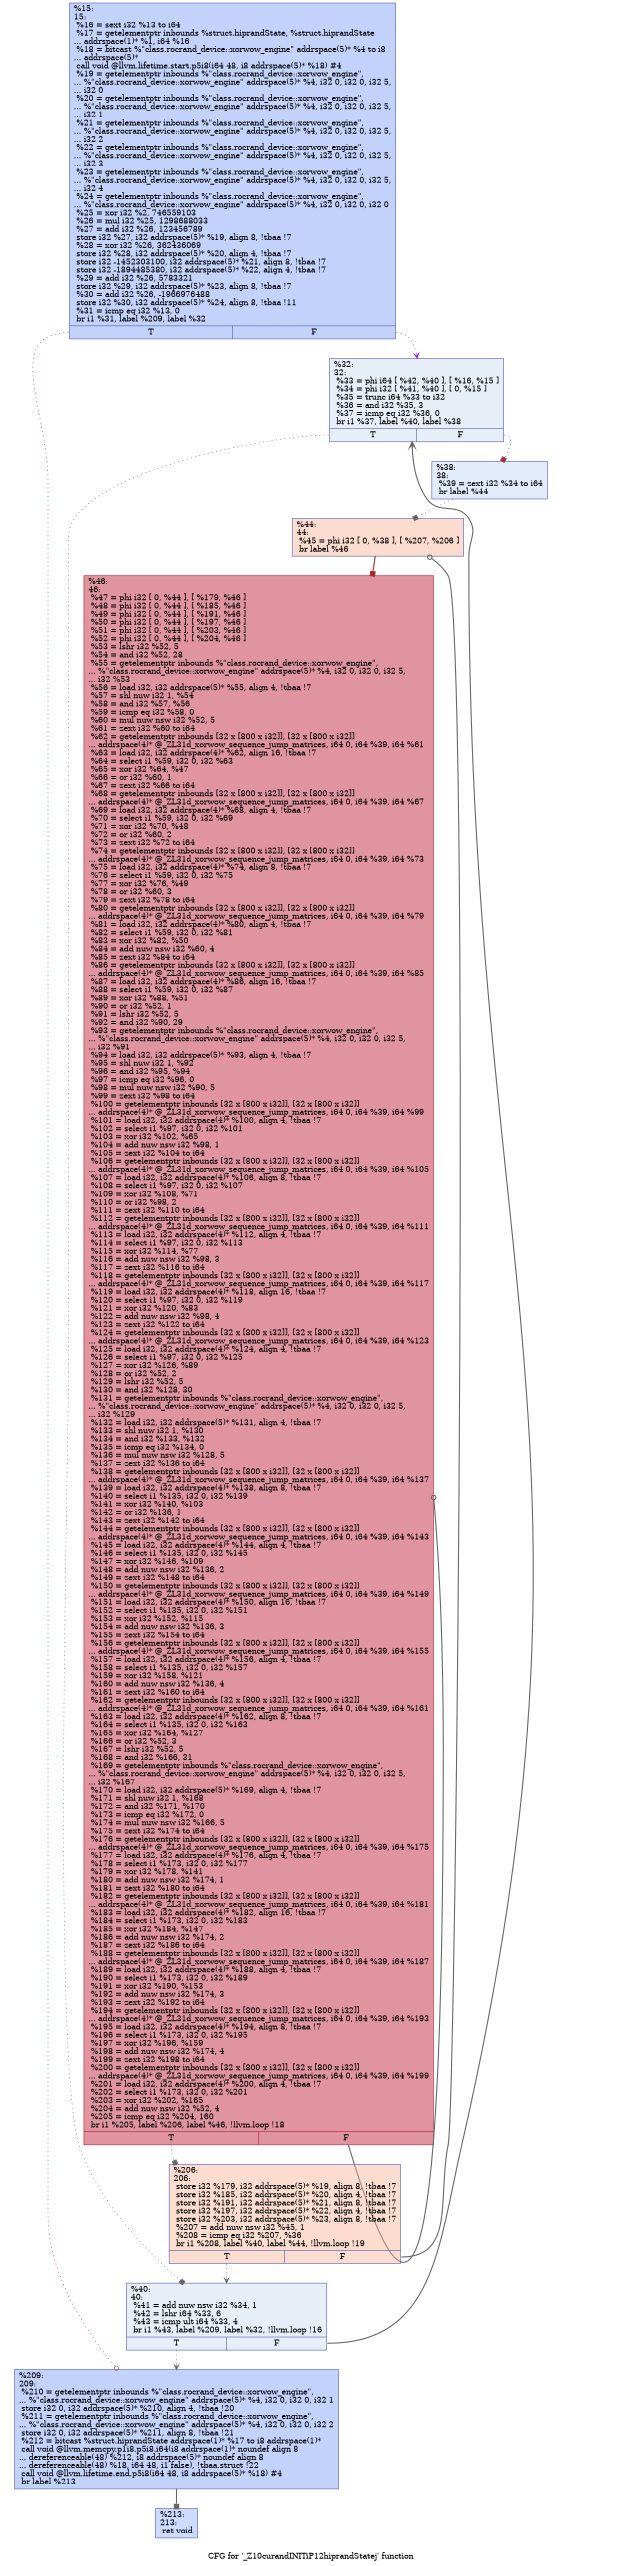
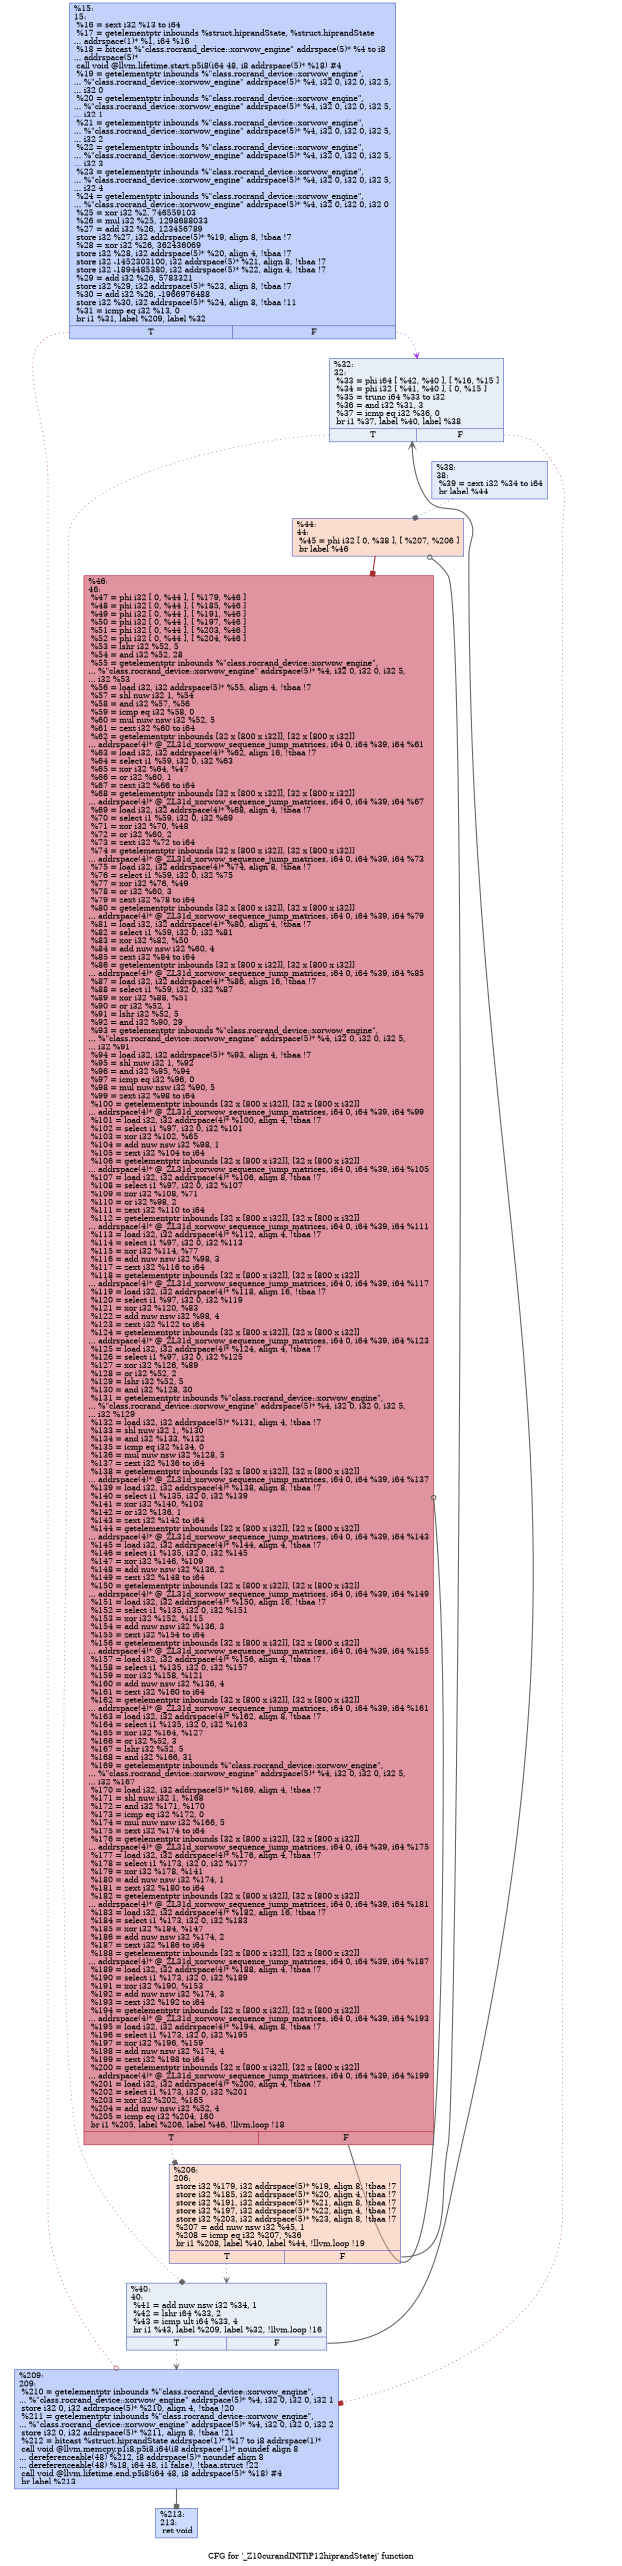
(379, 406) -> (379, 406)
(510, 444) -> (563, 1463)
(176, 2314) -> (176, 2314)
